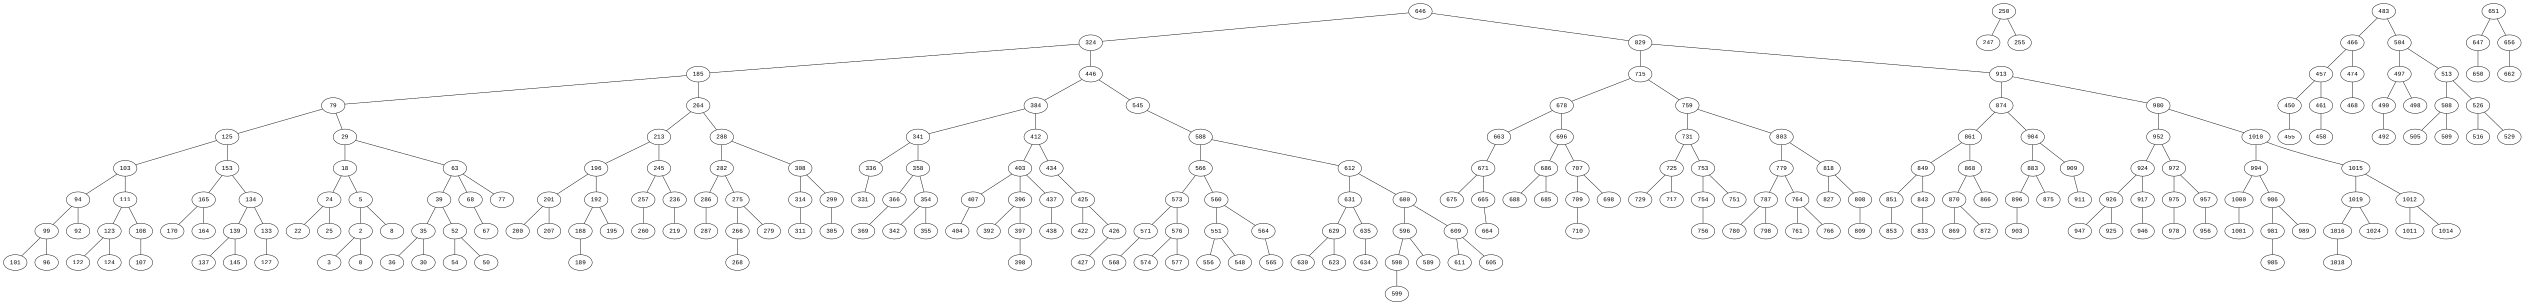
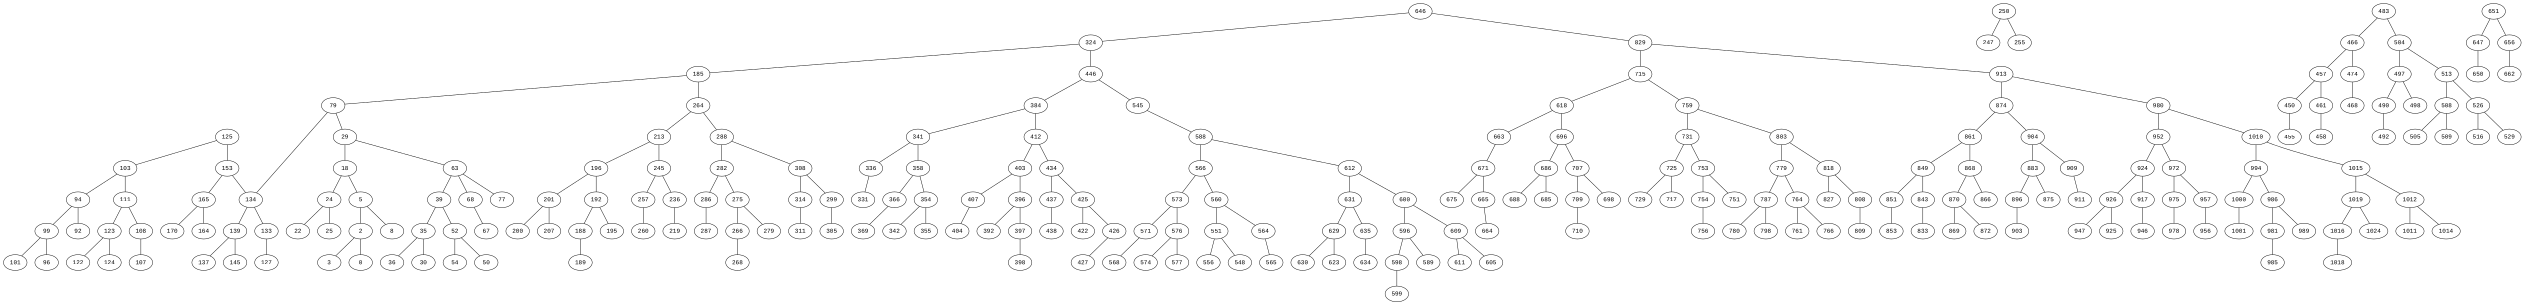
(1562, 106) -> (1562, 106)
(280, 121) -> (292, 153)
(1036, 184) -> (1051, 184)
